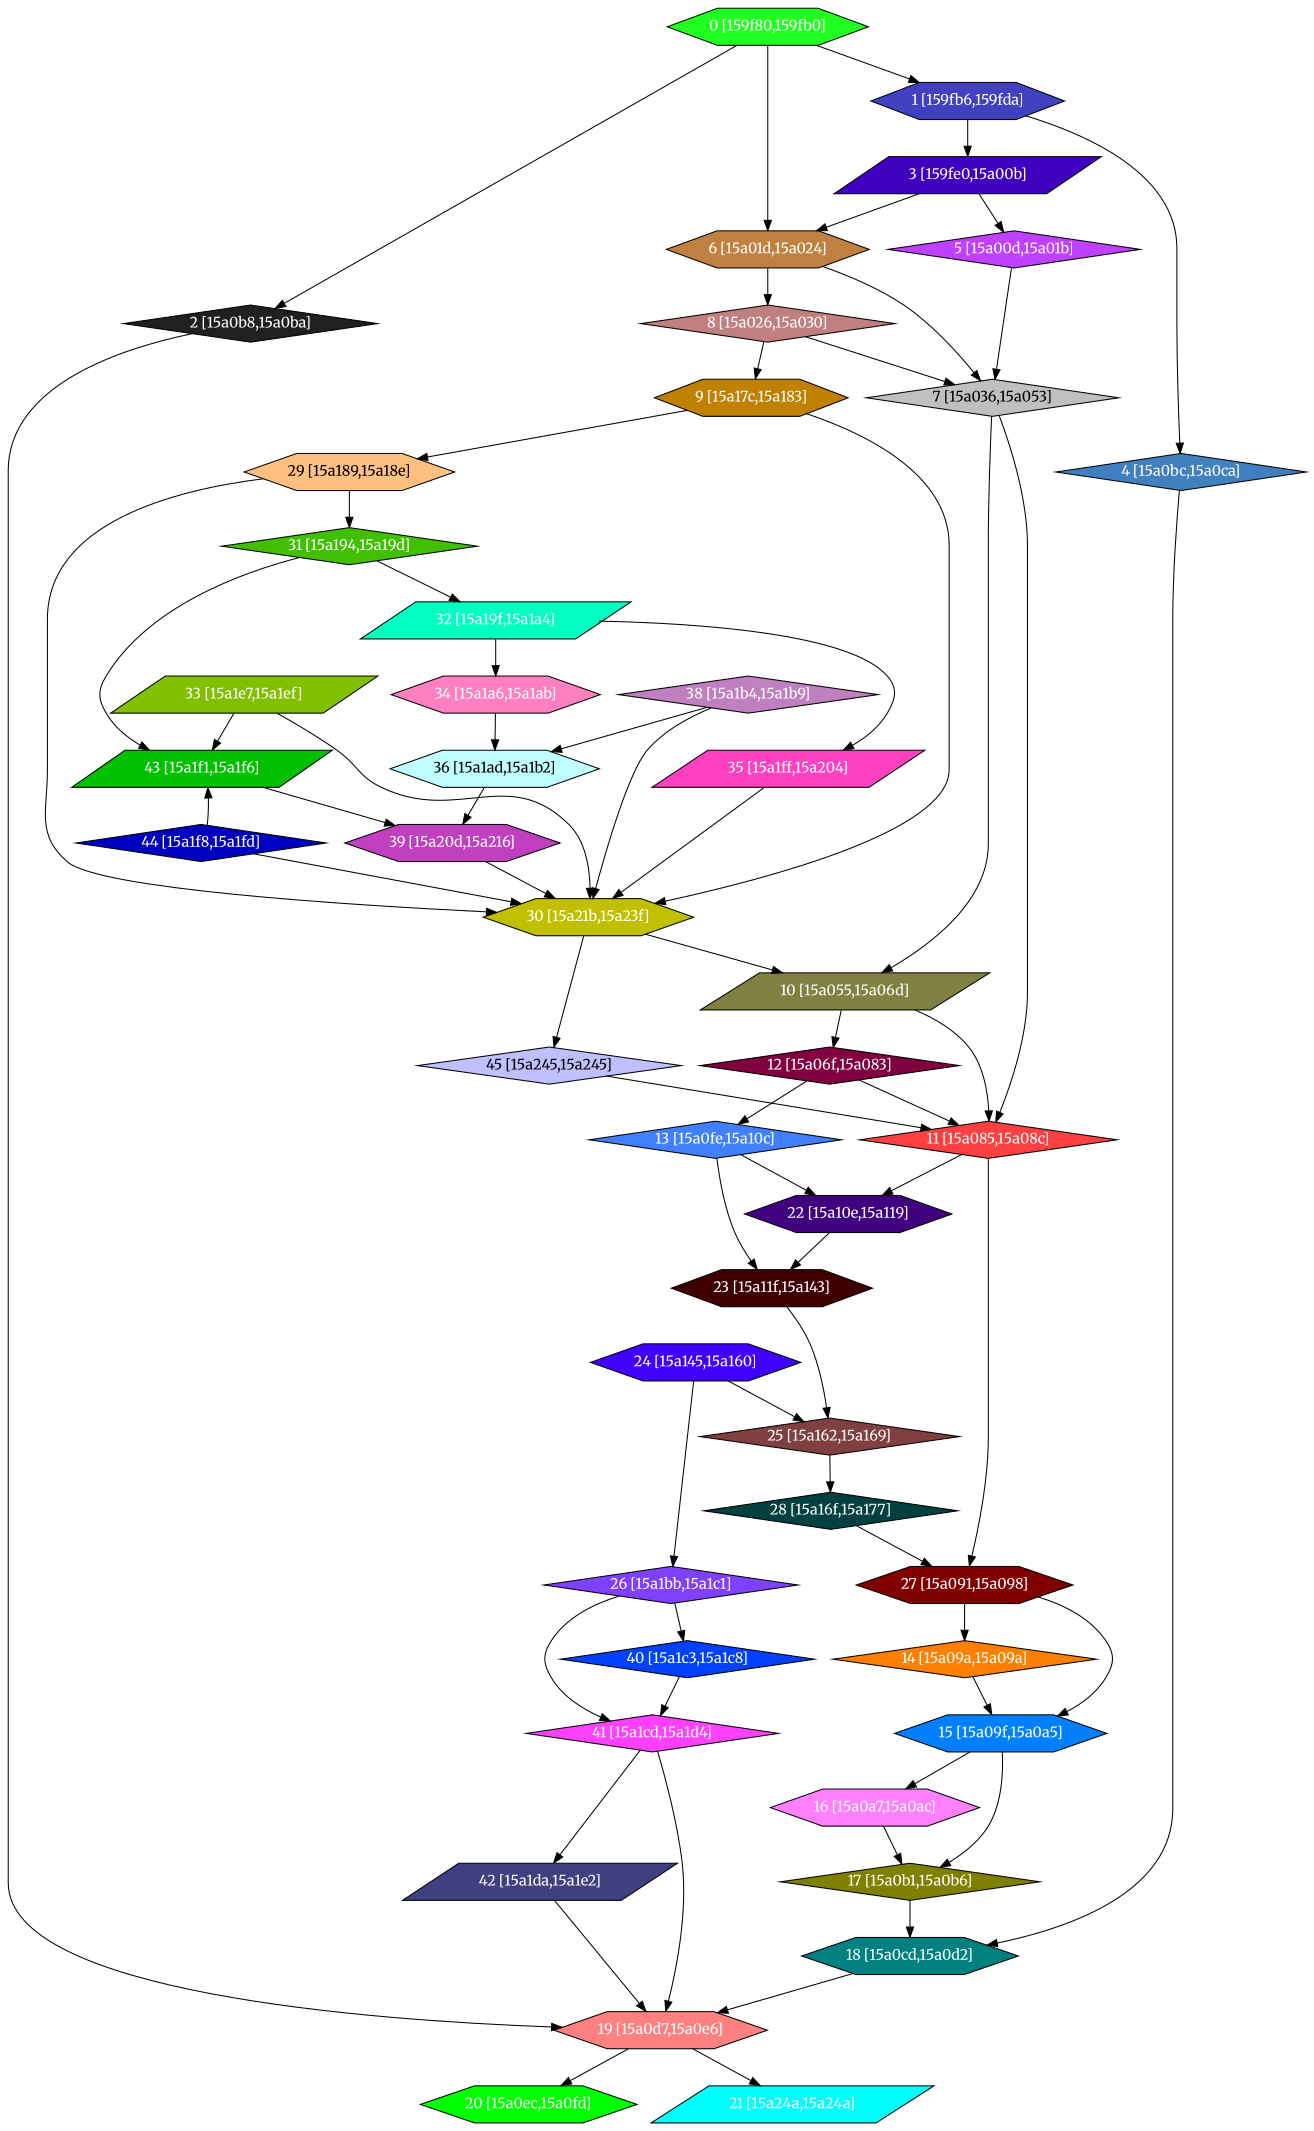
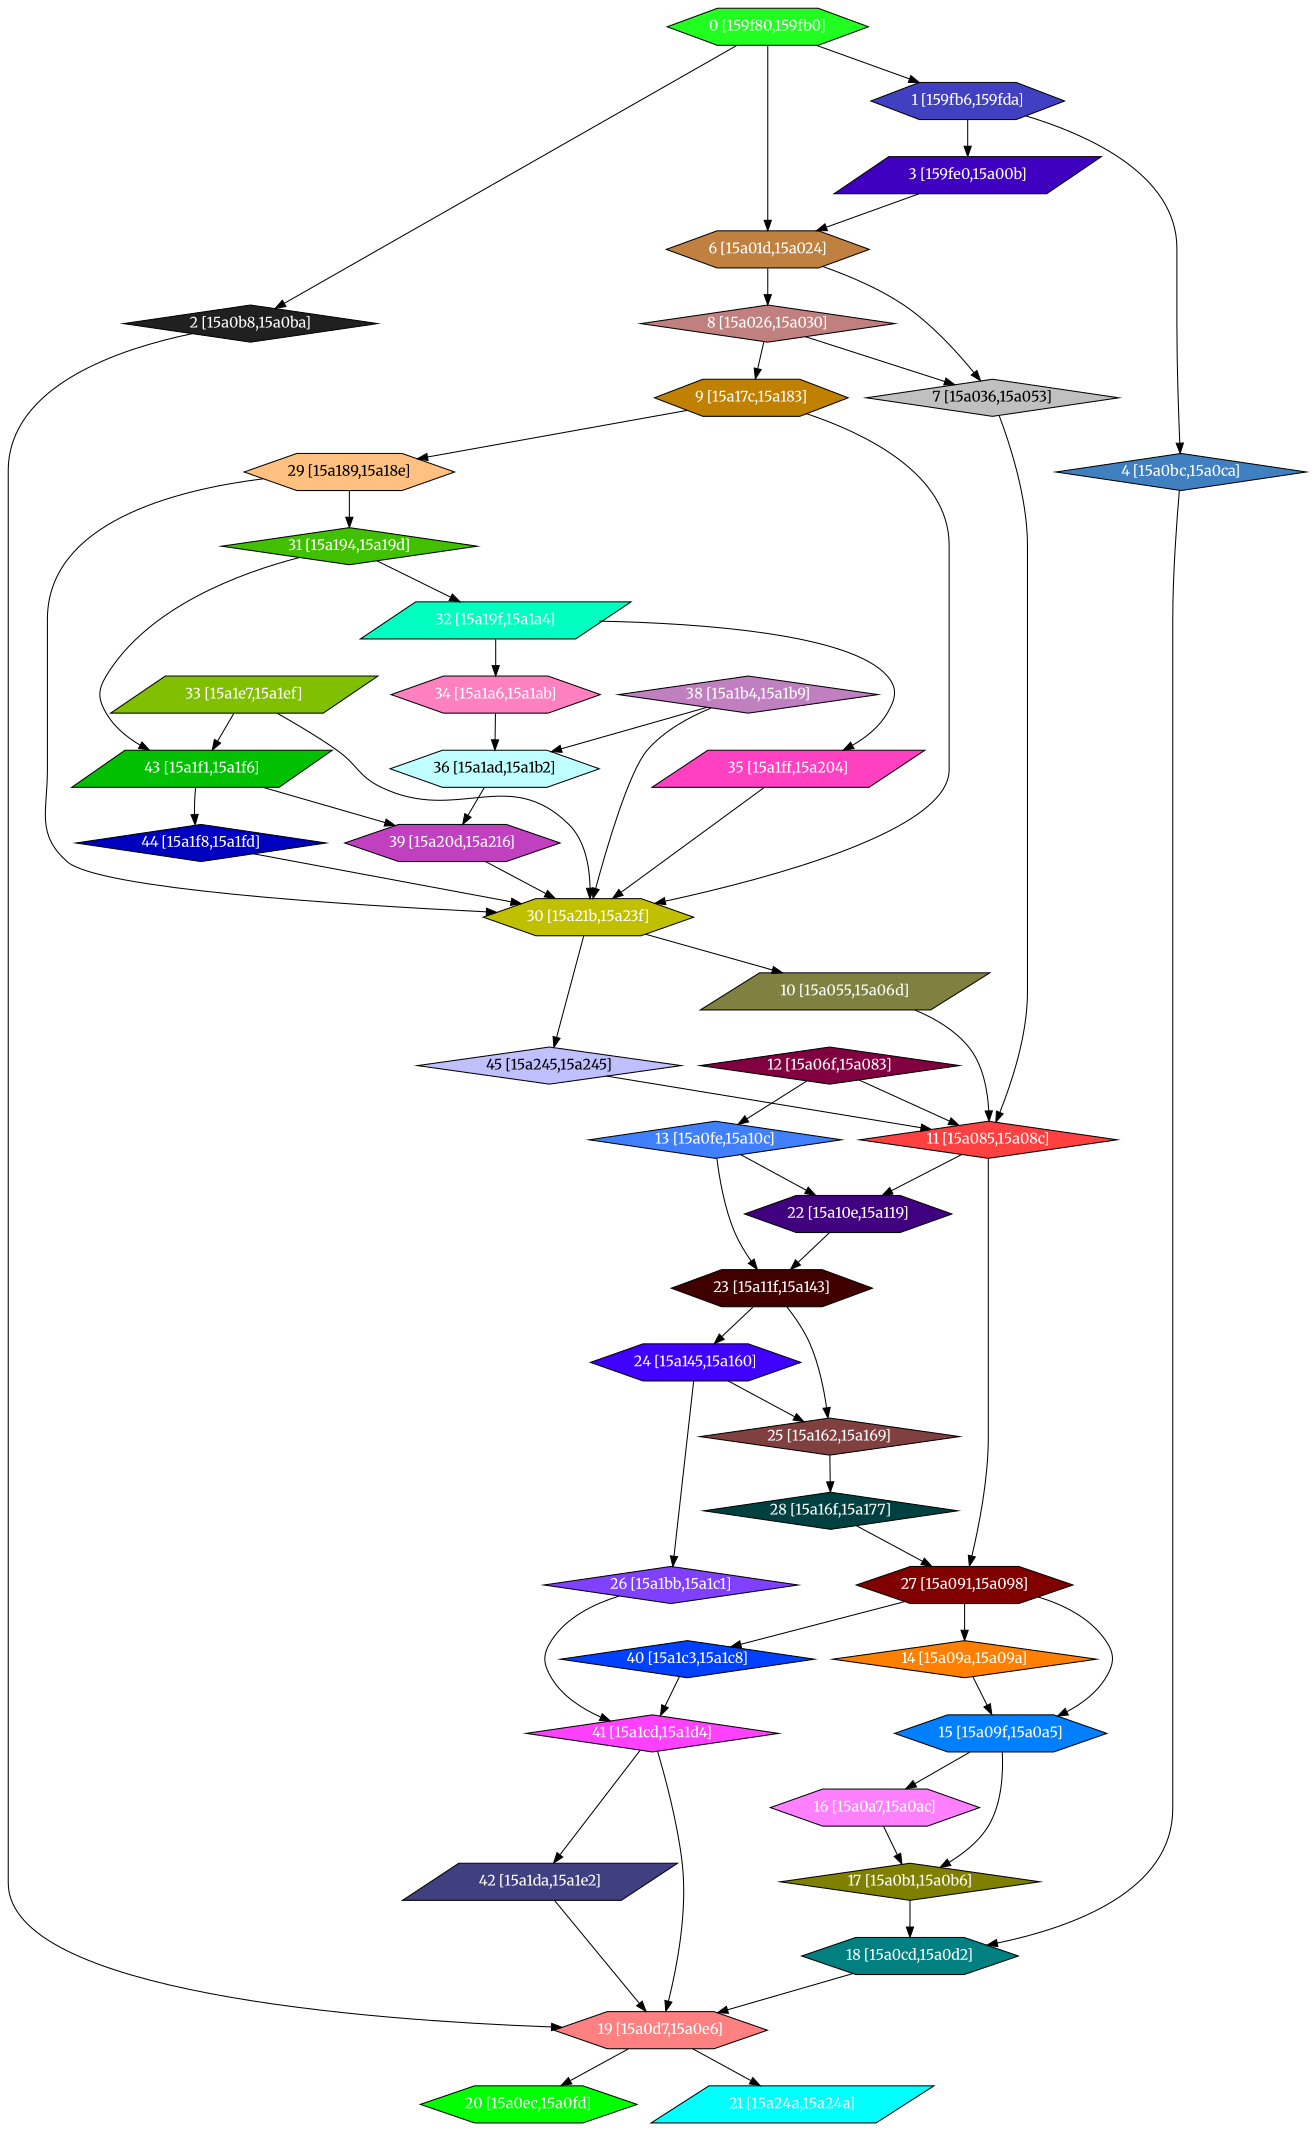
(1014, 249) -> none
(988, 712) -> none
(208, 812) -> (195, 801)
(838, 1024) -> none
none -> (737, 1322)
(678, 1617) -> (823, 1623)
